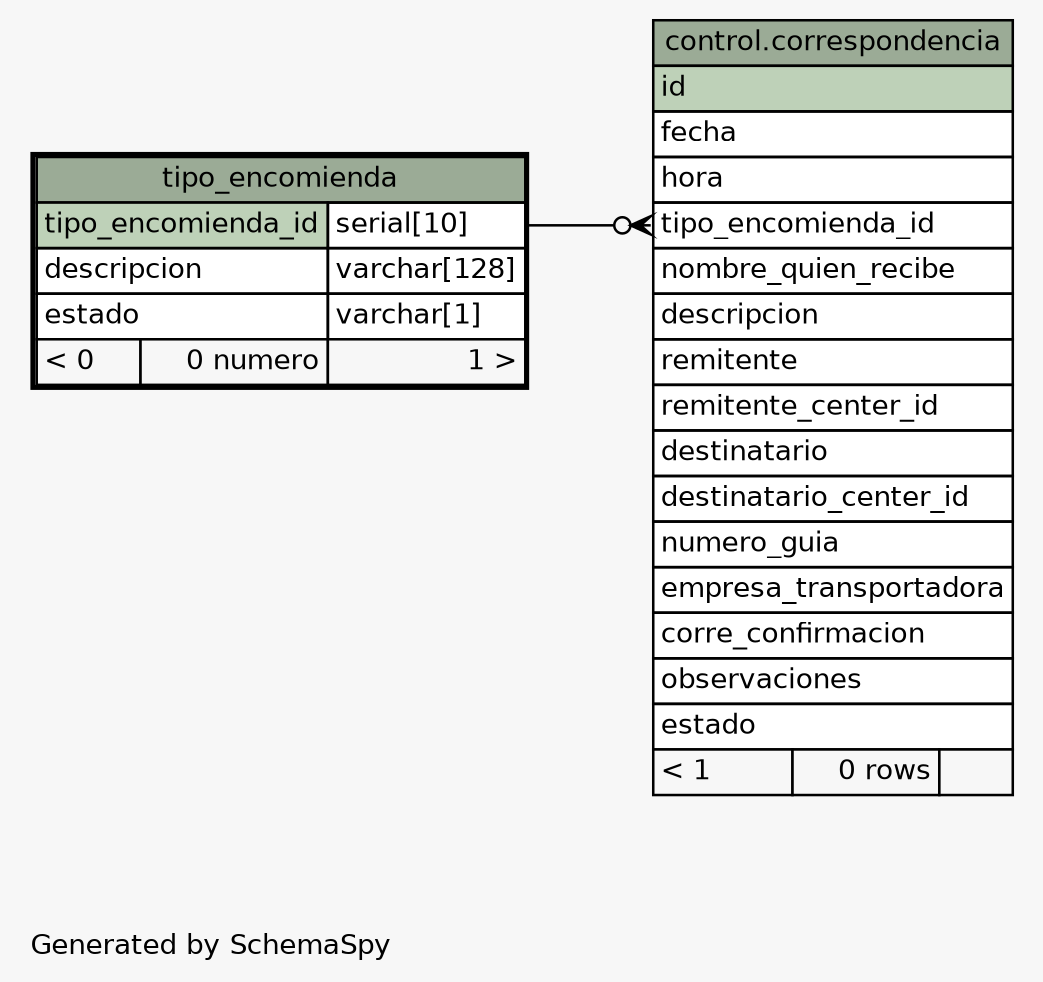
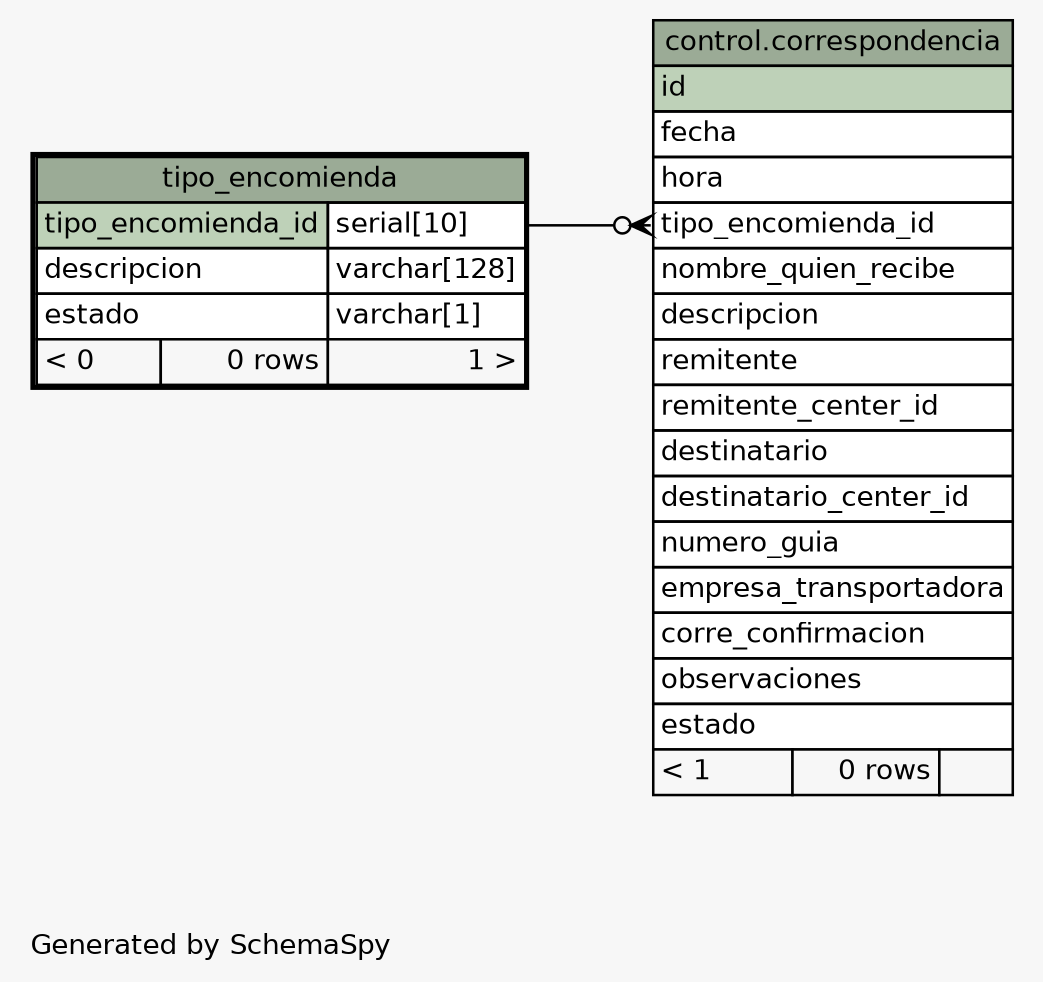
(253, 361) -> (273, 361)
